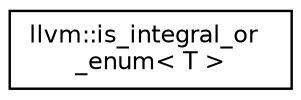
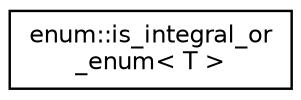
(151, 50) -> (151, 50)
